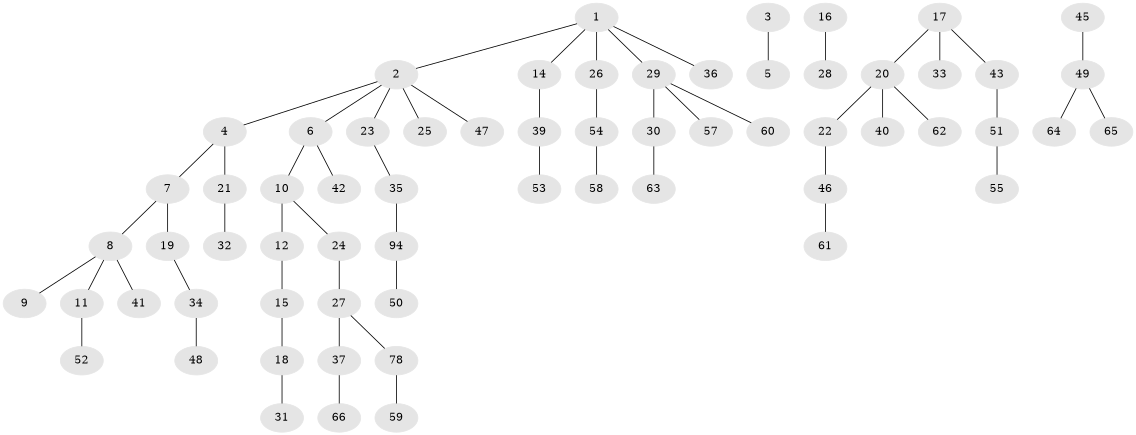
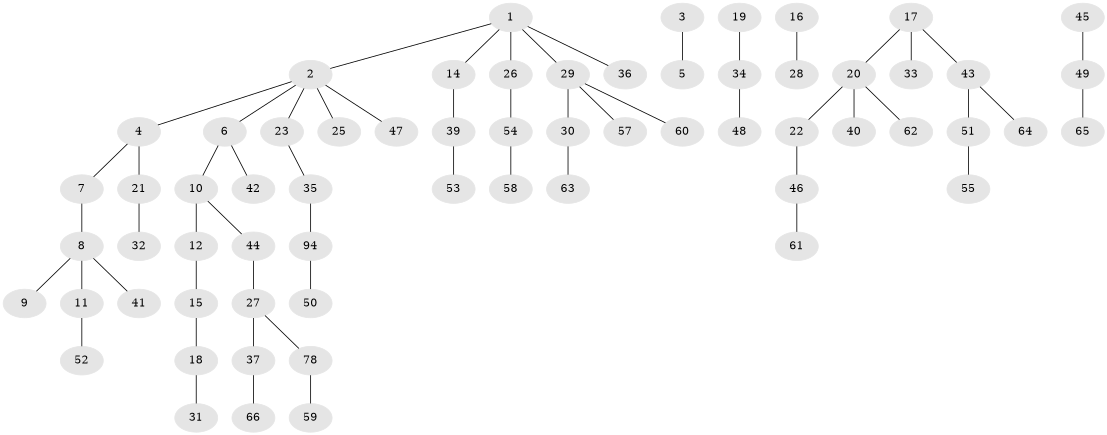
(1069, 103) -> (997, 103)
(168, 218) -> none
(339, 246) -> (253, 246)
